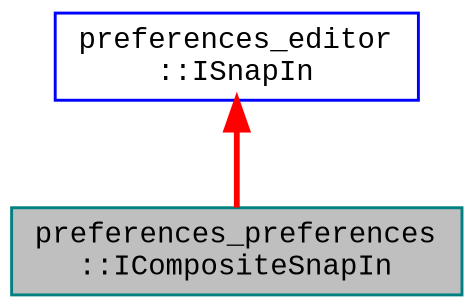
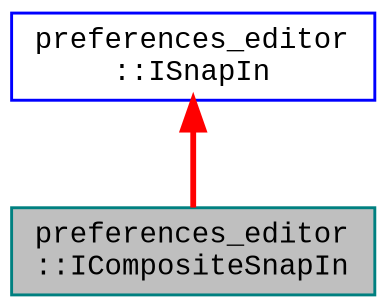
(237, 251) -> (193, 251)
